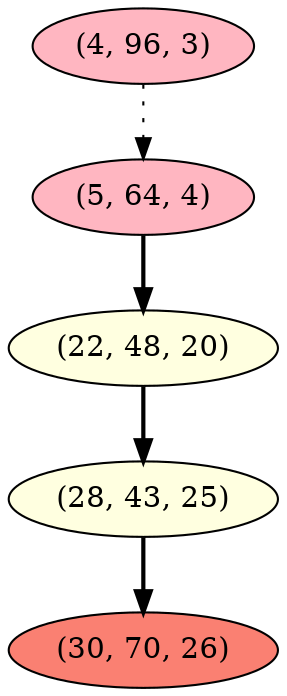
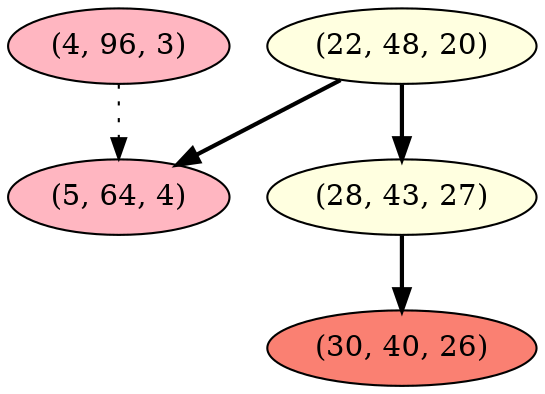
(143, 262) -> (268, 118)
(143, 499) -> (402, 197)
(143, 650) -> (402, 348)
